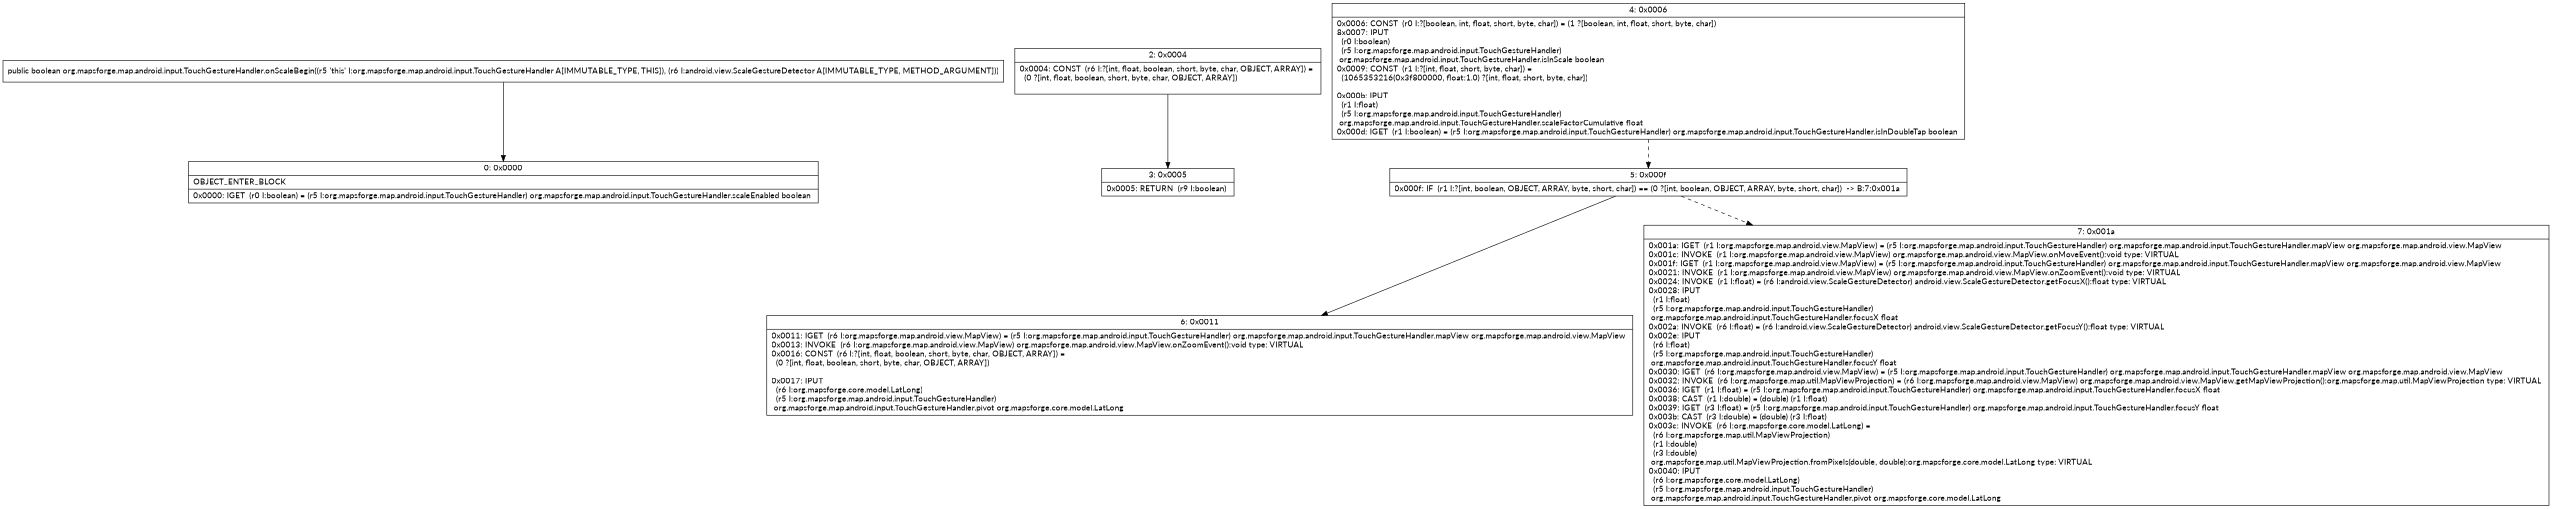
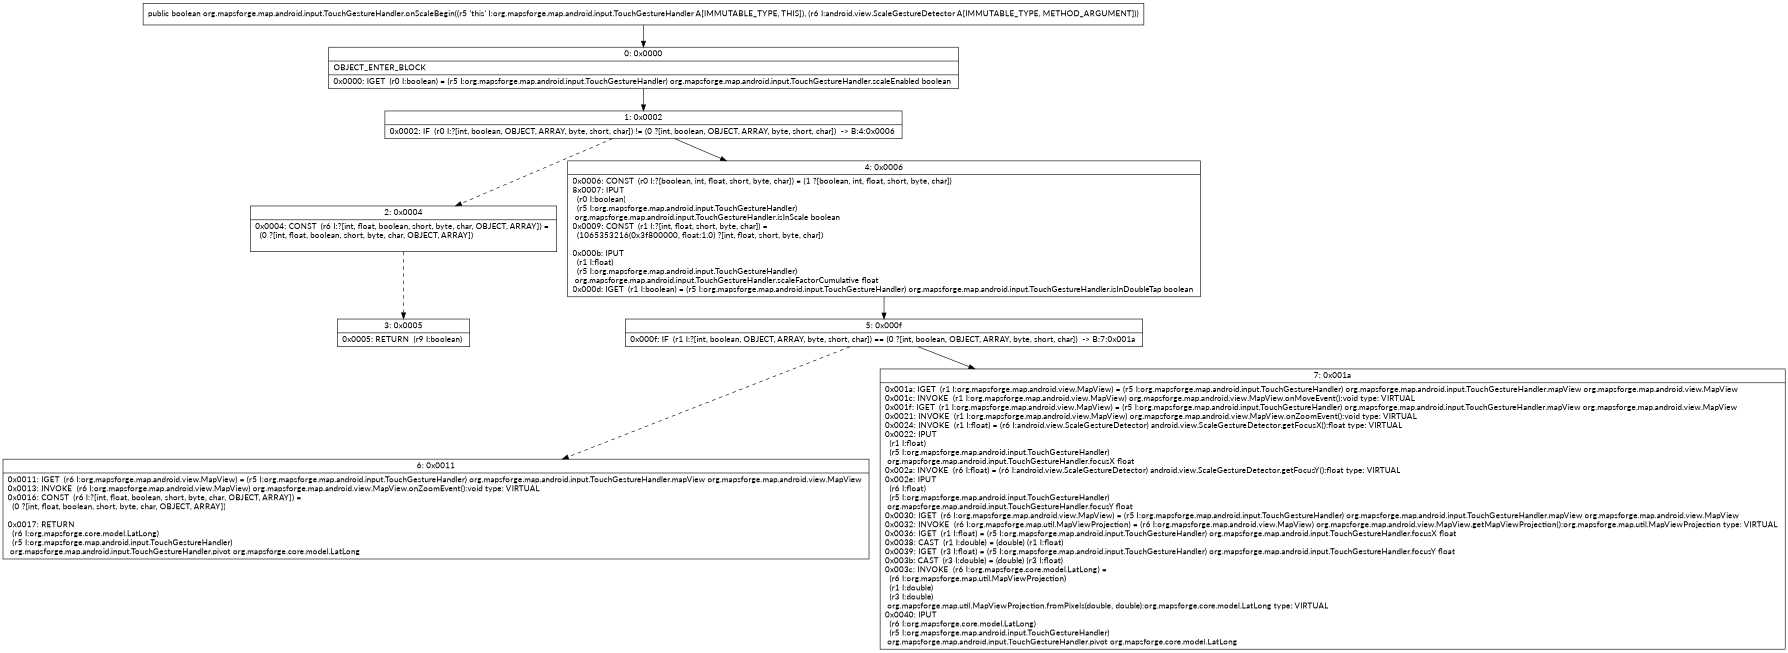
none -> (643, 125)
(1168, 128) -> (404, 282)
(1648, 151) -> (884, 305)
(1714, 209) -> (944, 357)
(1471, 255) -> (709, 402)
(1677, 291) -> (913, 435)
(800, 381) -> (44, 525)
